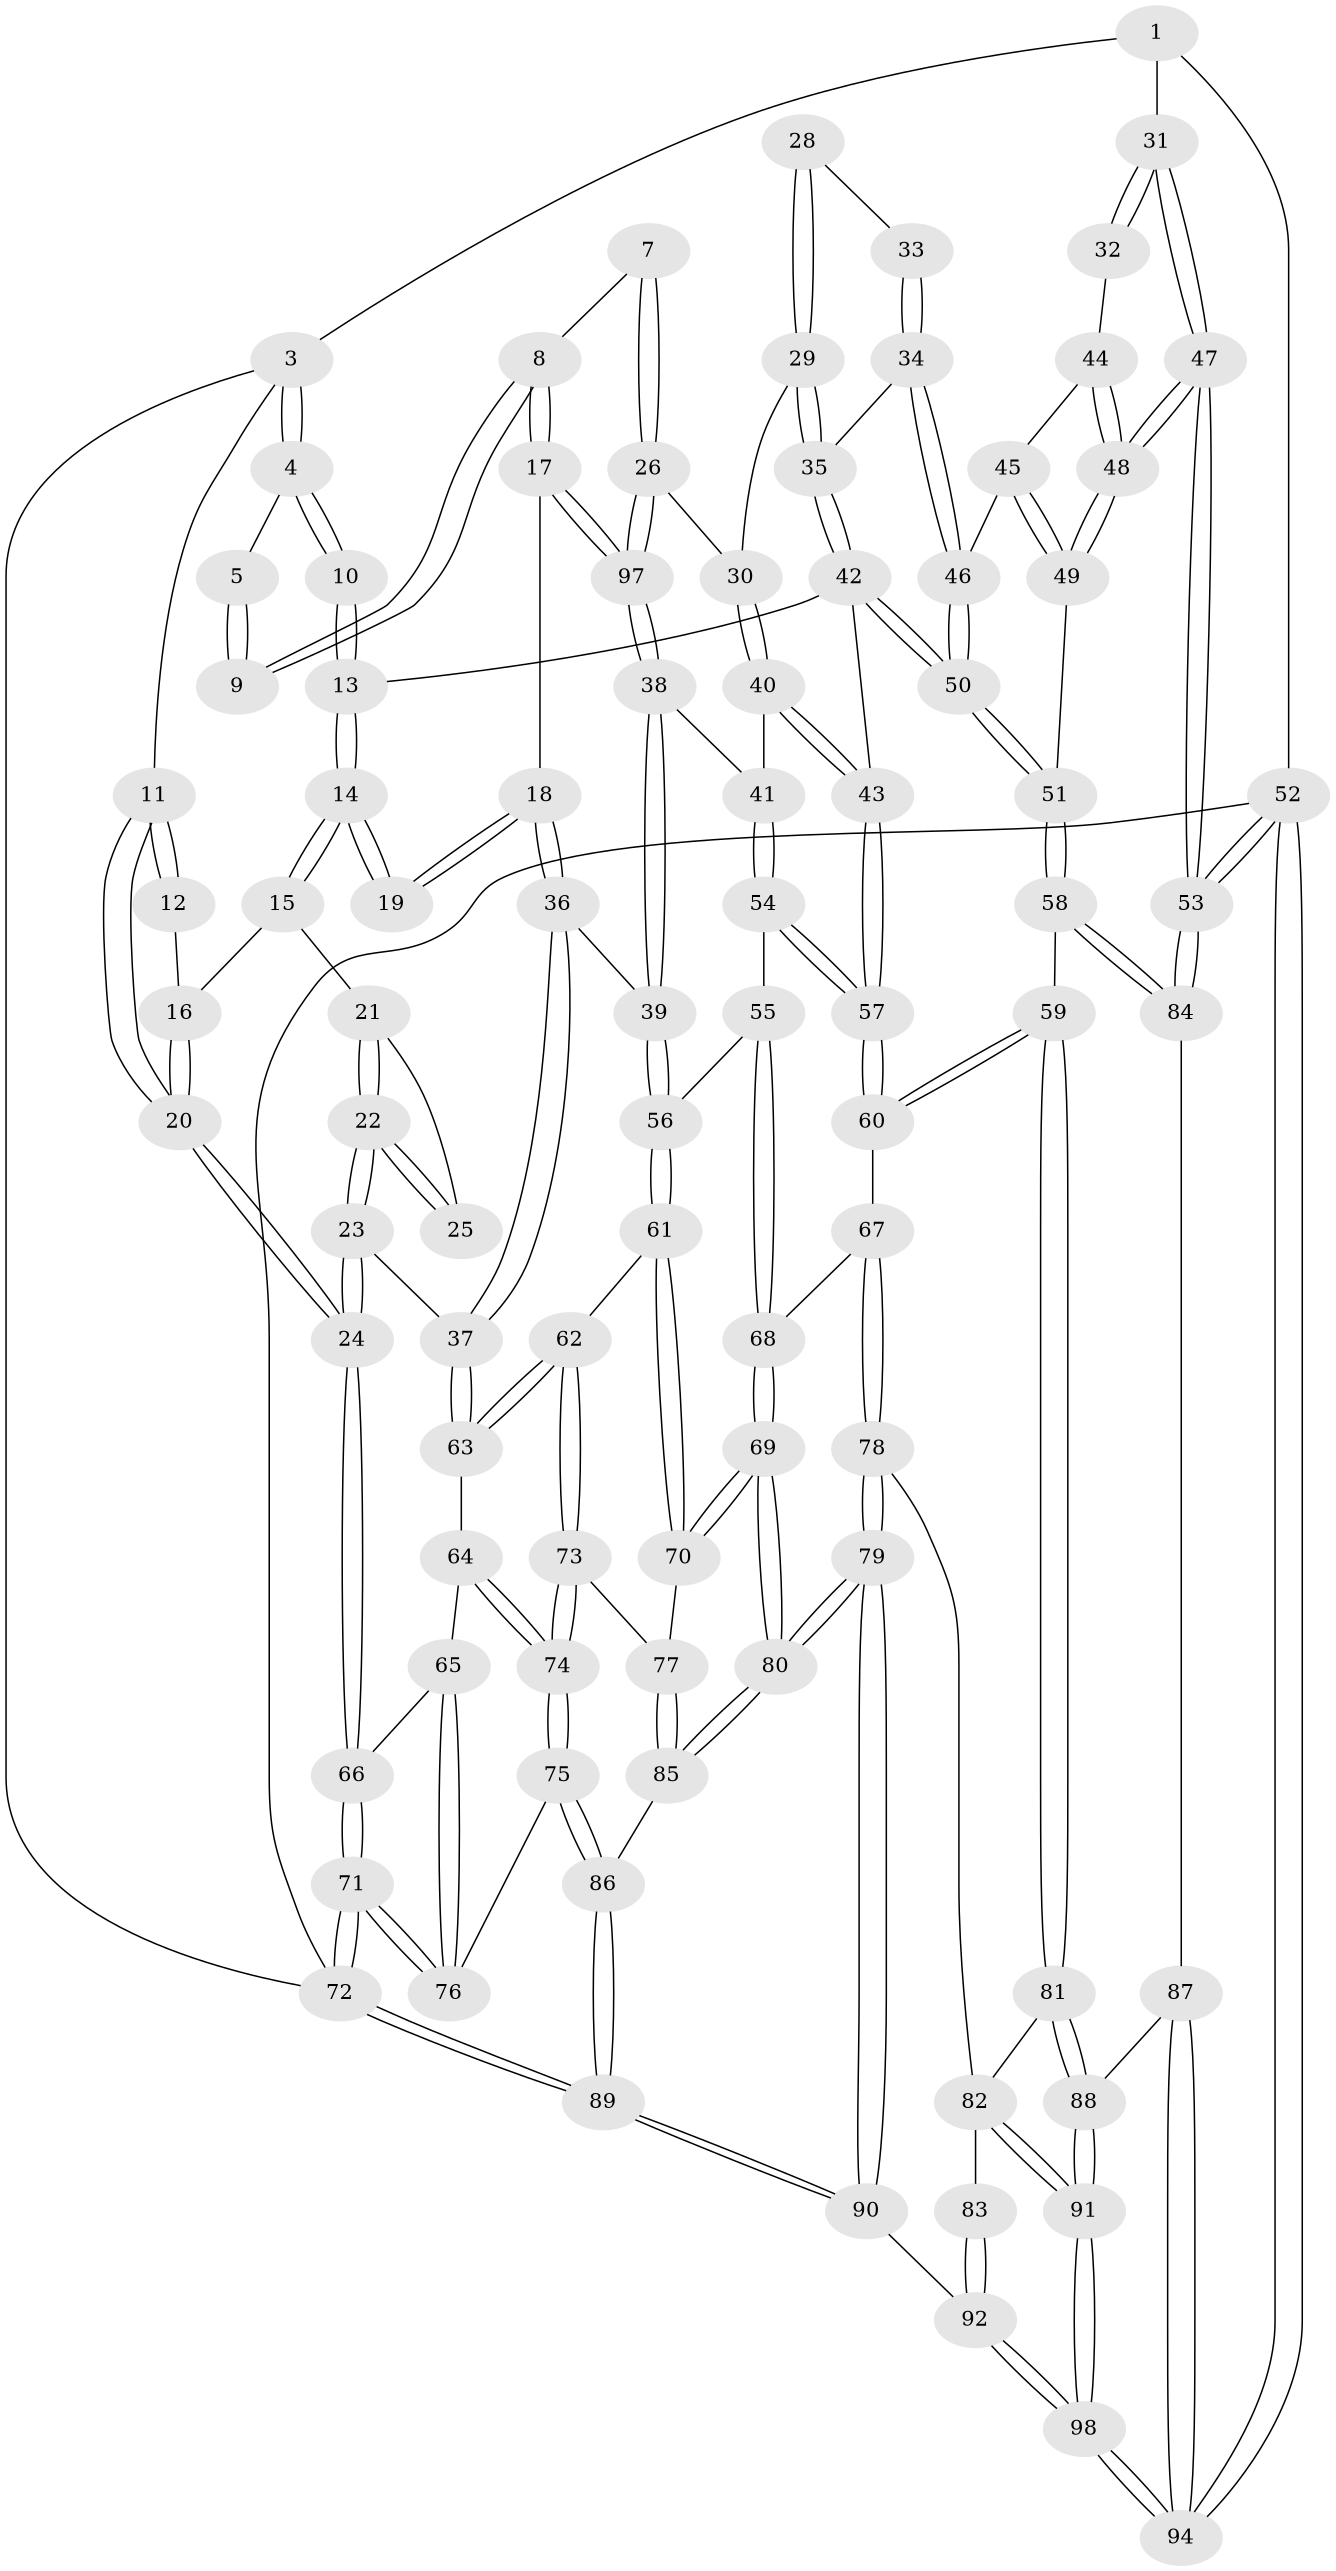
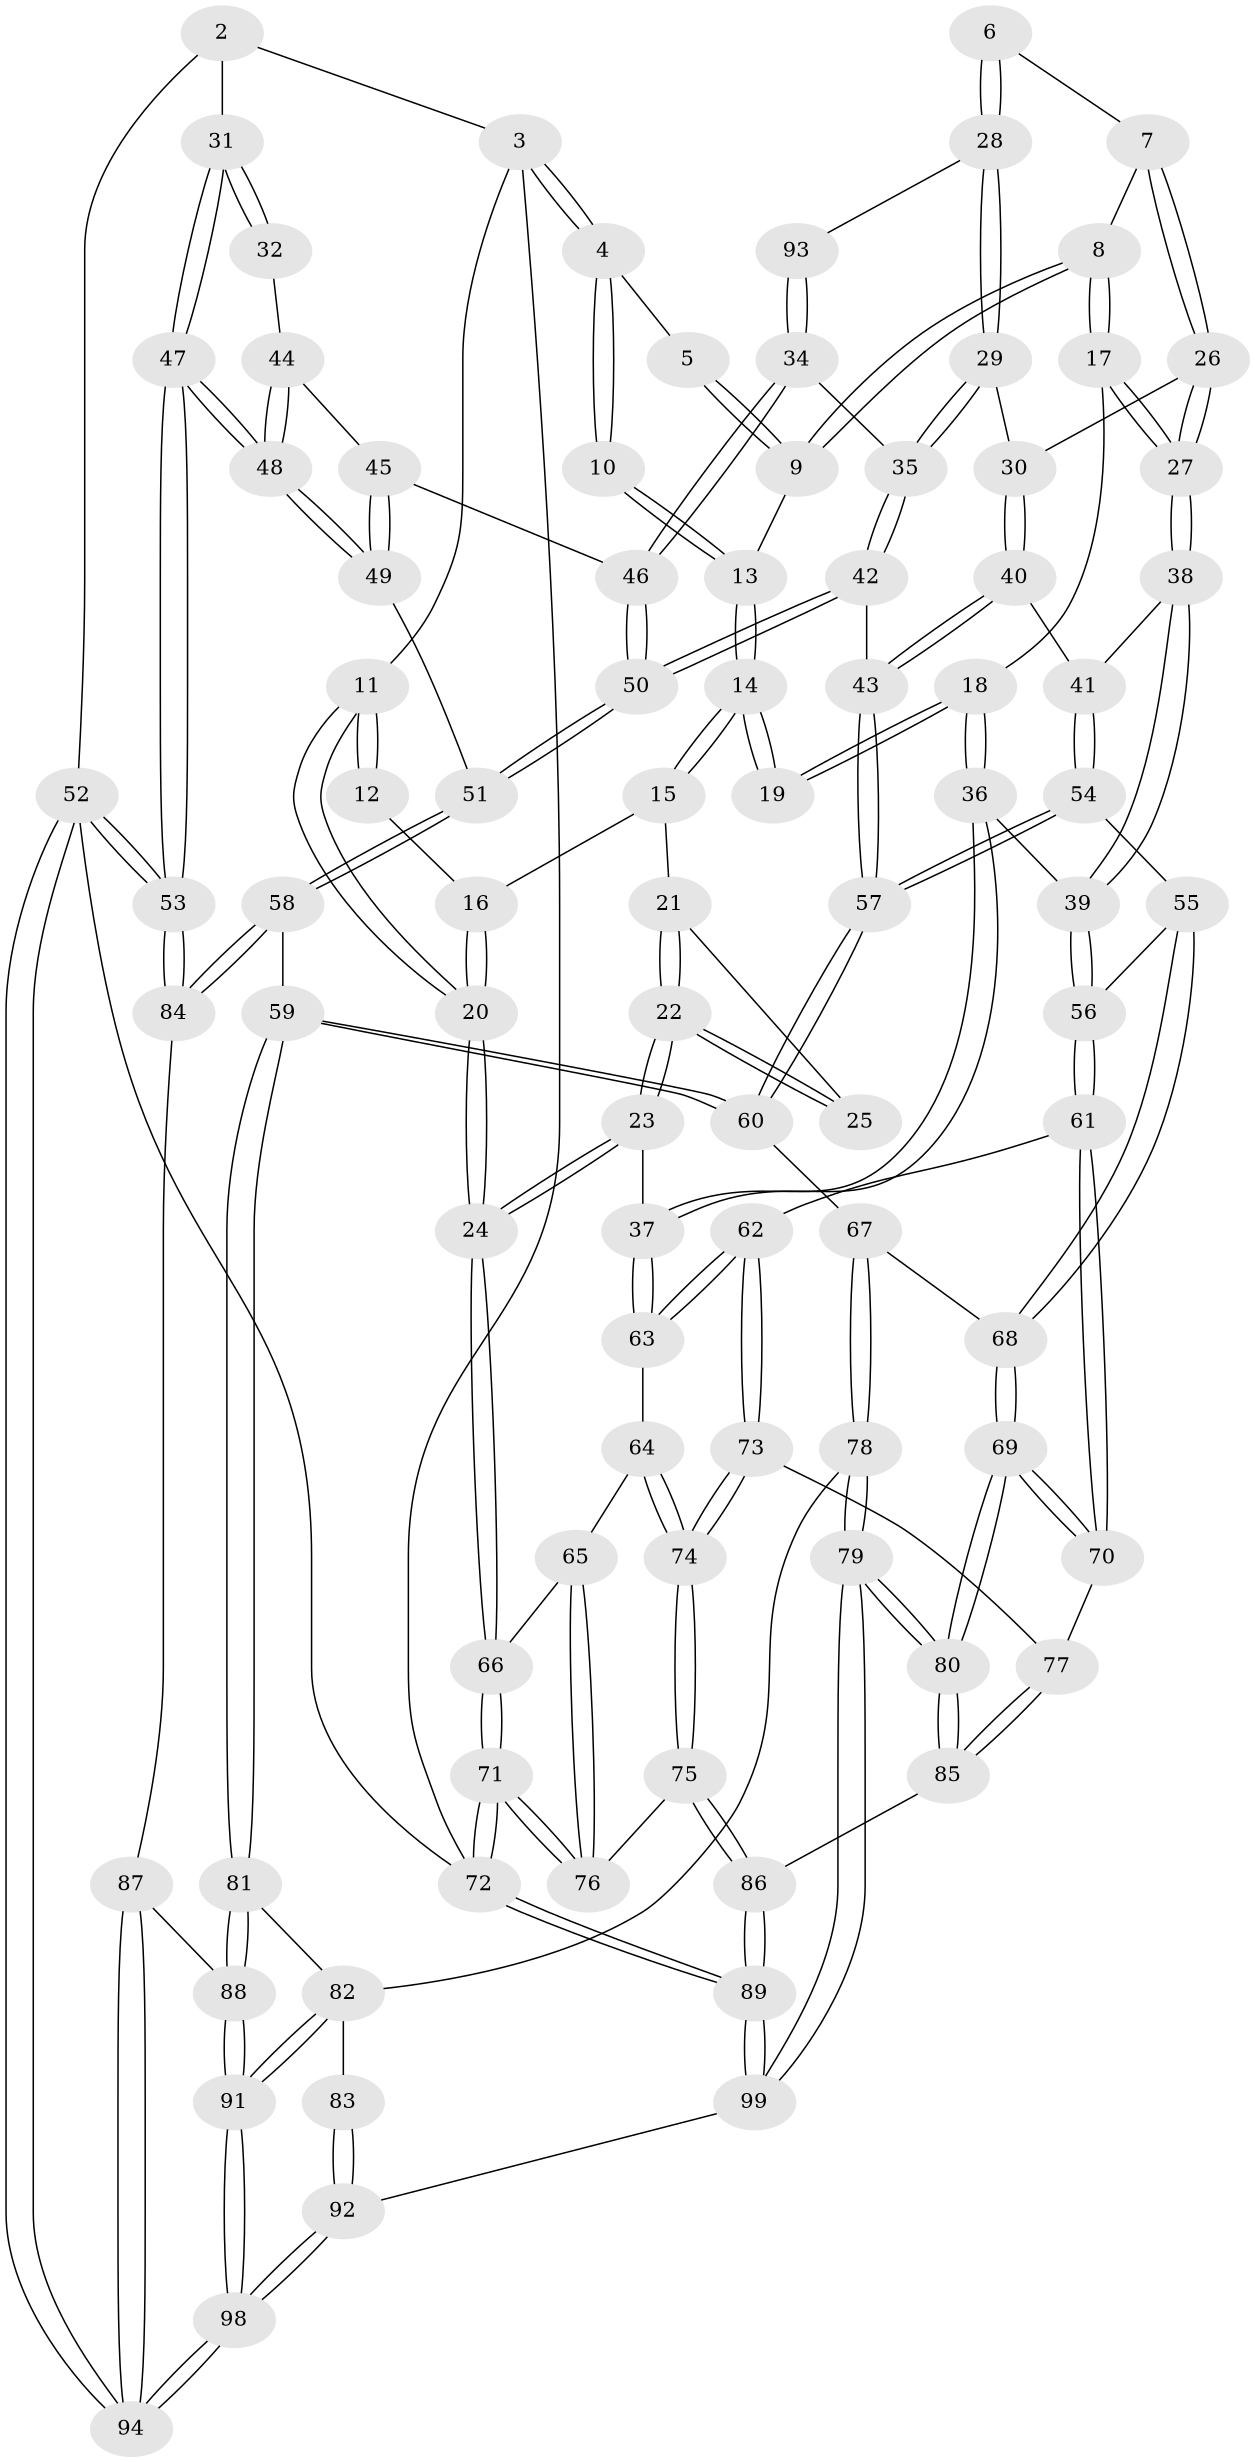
none -> (991, 33)
(1157, 33) -> (222, 33)
(912, 251) -> (797, 251)
(632, 578) -> (1181, 469)
(605, 651) -> (772, 523)
(867, 2211) -> (755, 2102)
